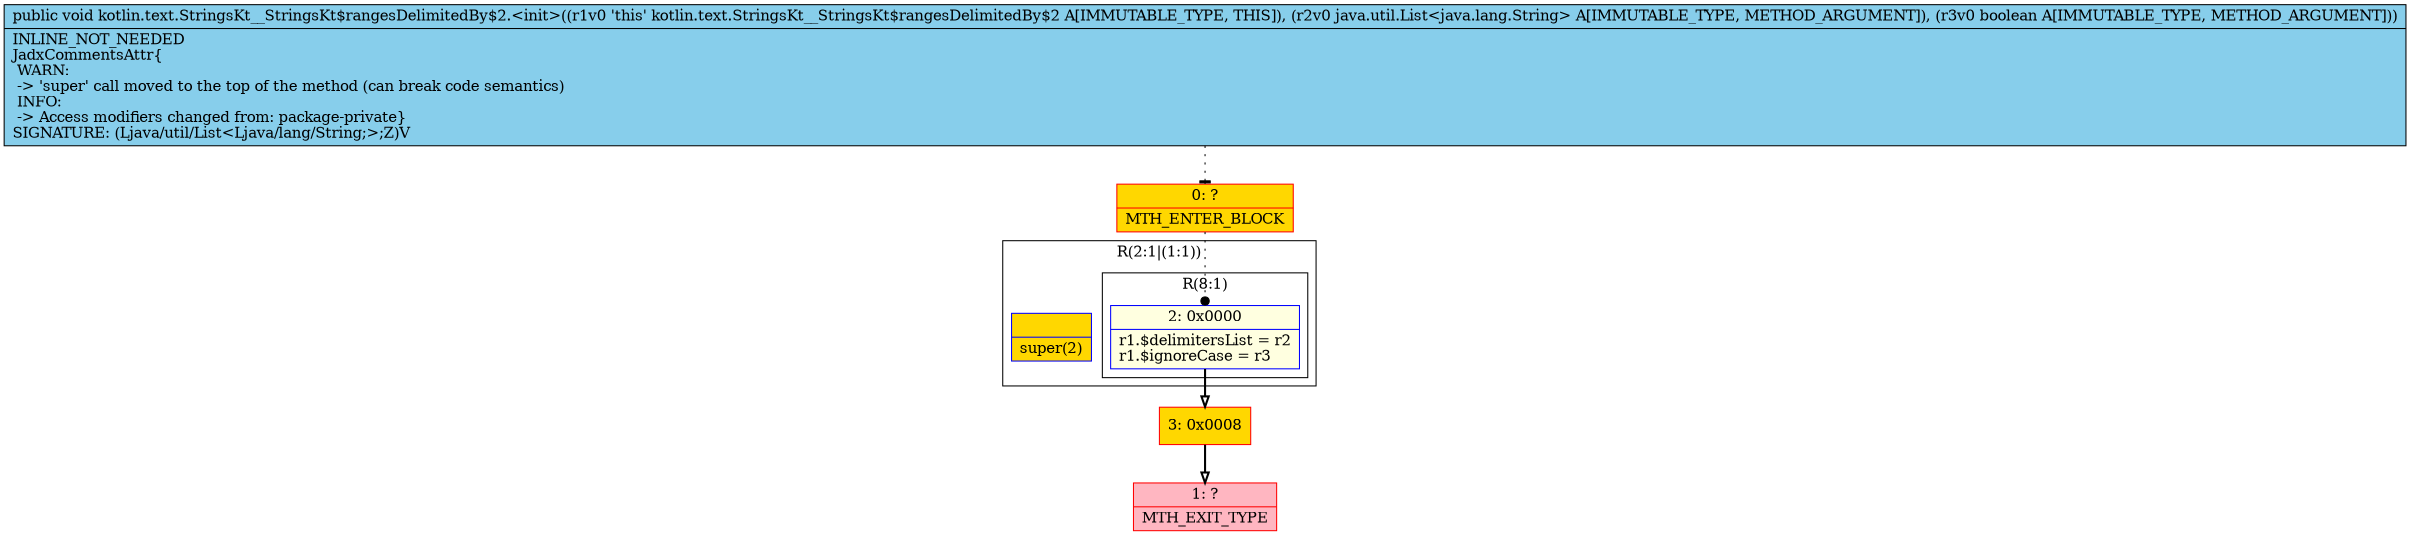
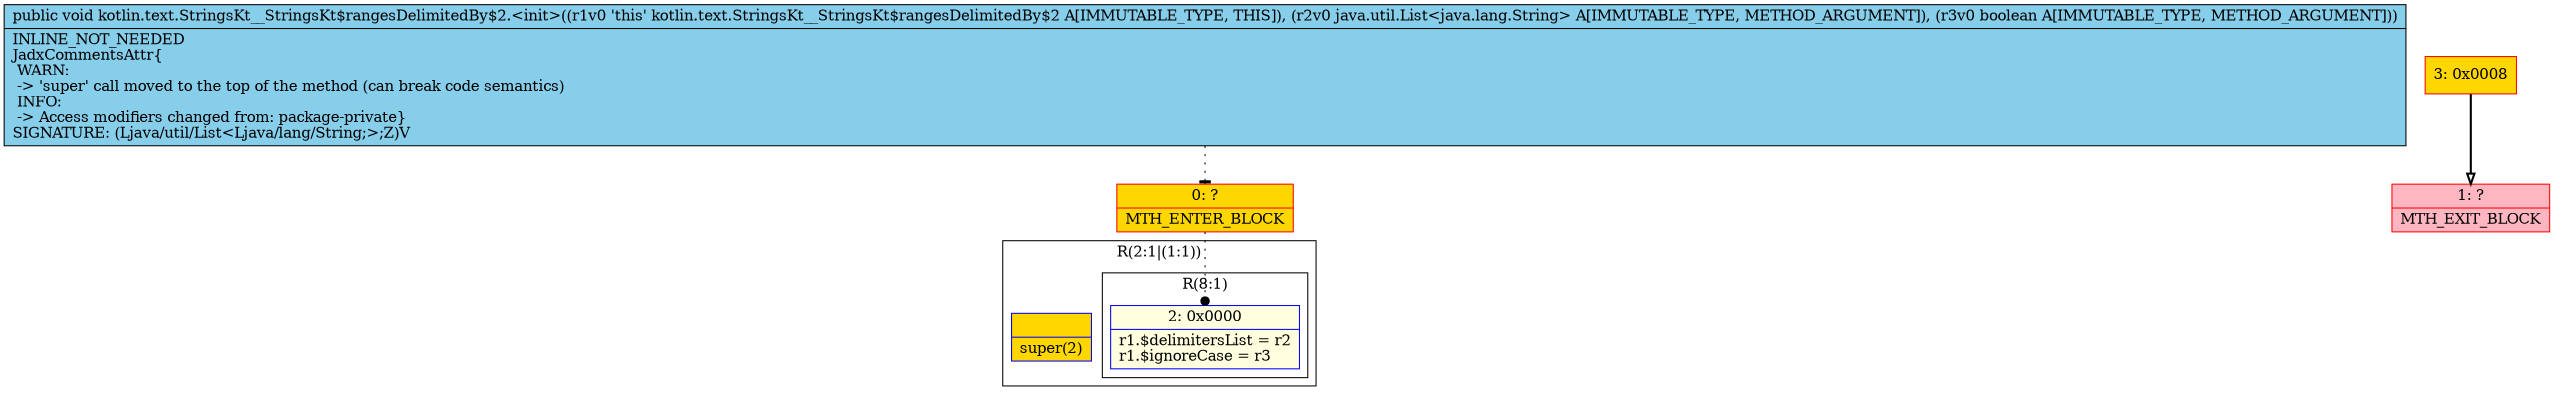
(1205, 383) -> none
(1205, 518) -> (2471, 219)
